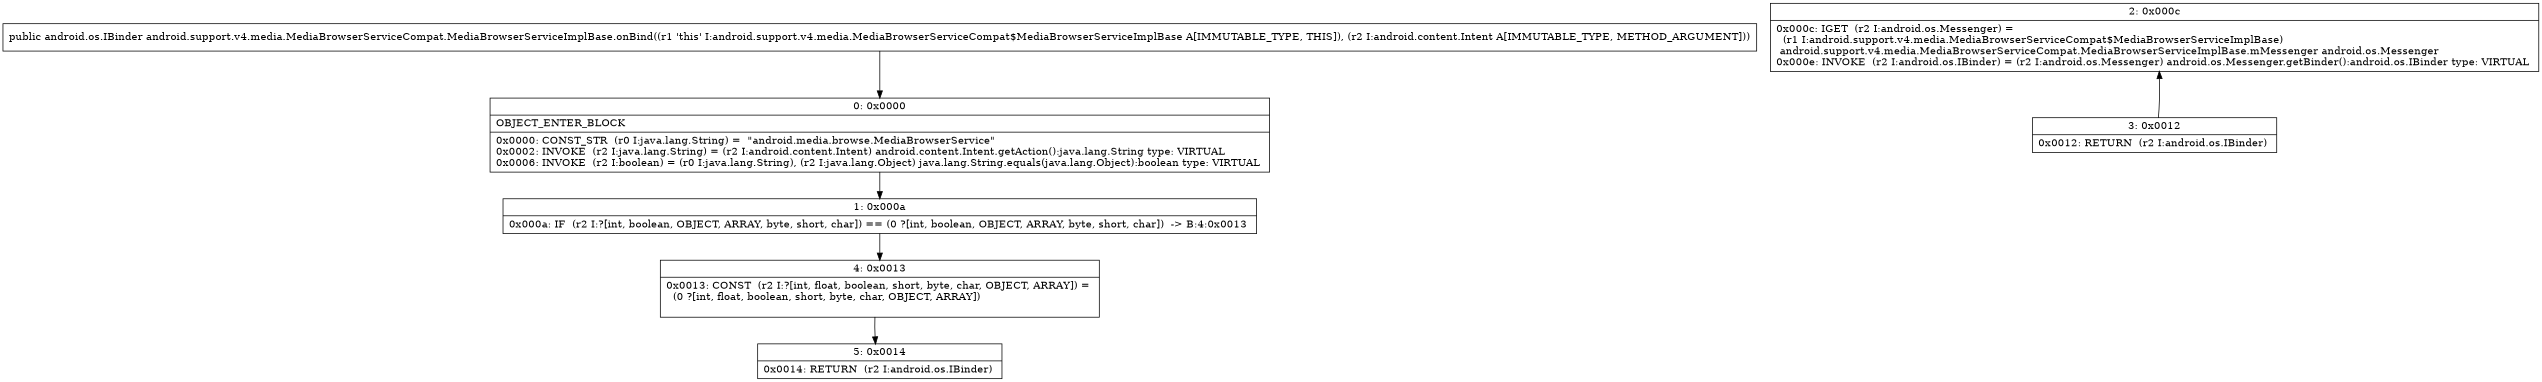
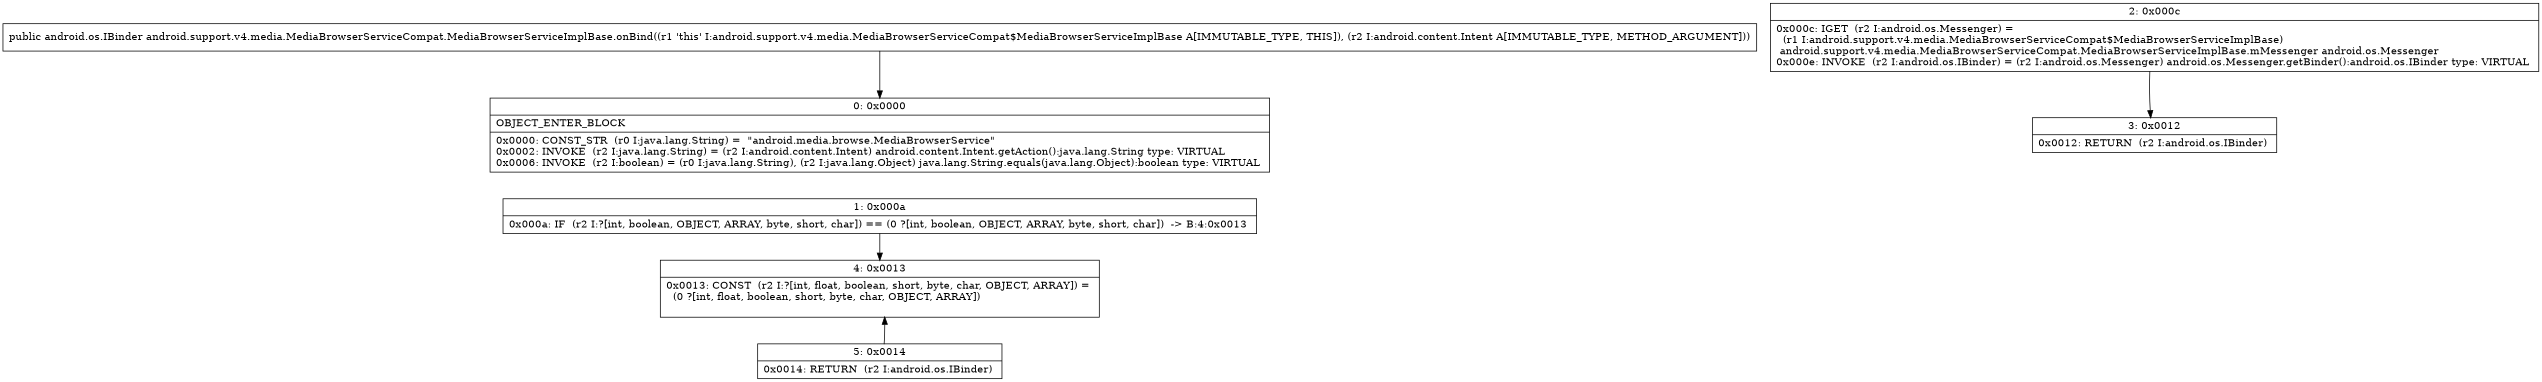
(2159, 98) -> (2150, 91)
(880, 182) -> none
(875, 327) -> (885, 334)
